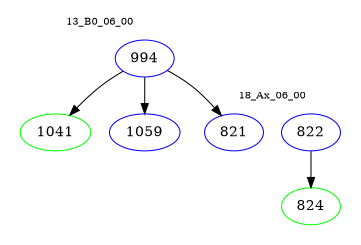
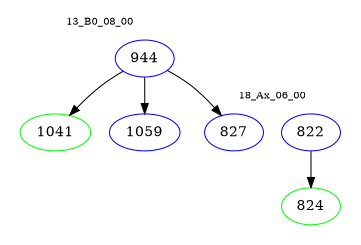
(100, 22) -> (100, 22)
(145, 59) -> (145, 59)
(234, 132) -> (234, 132)
